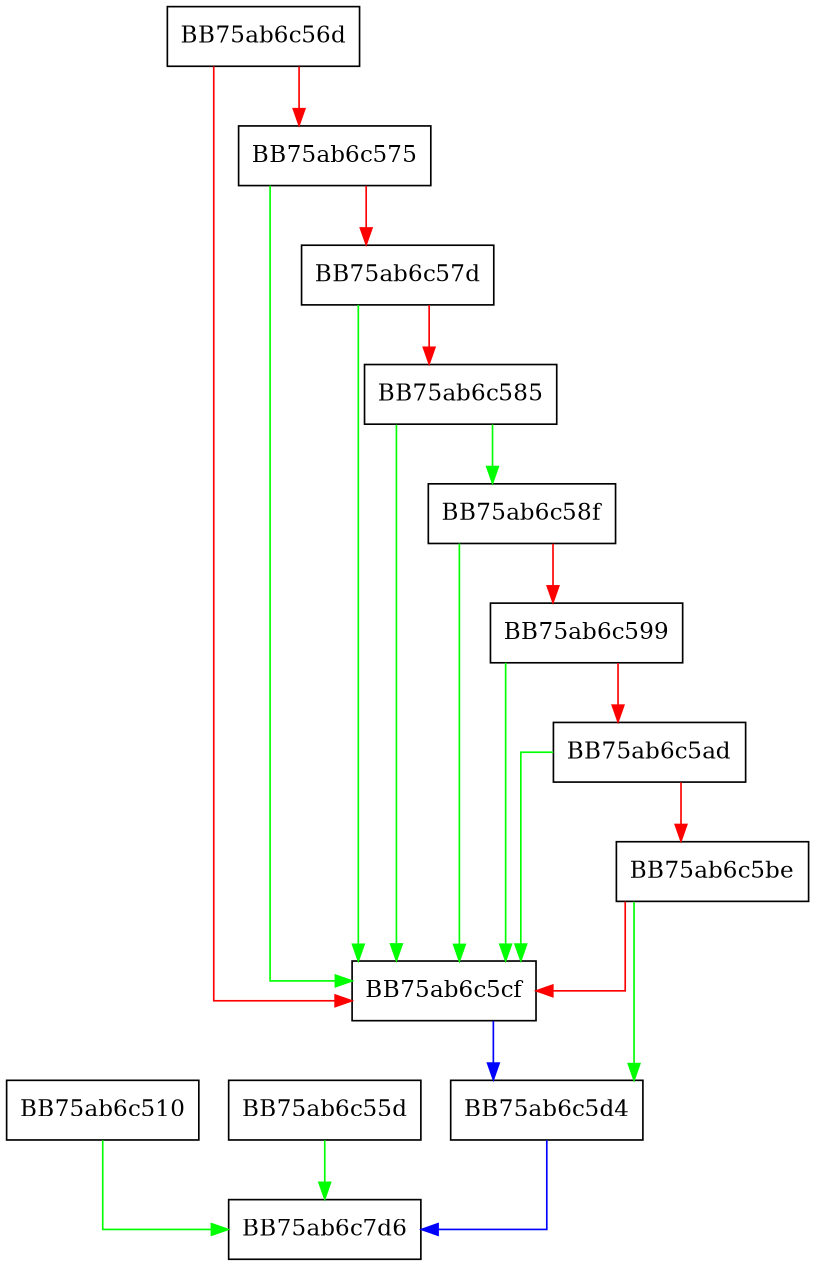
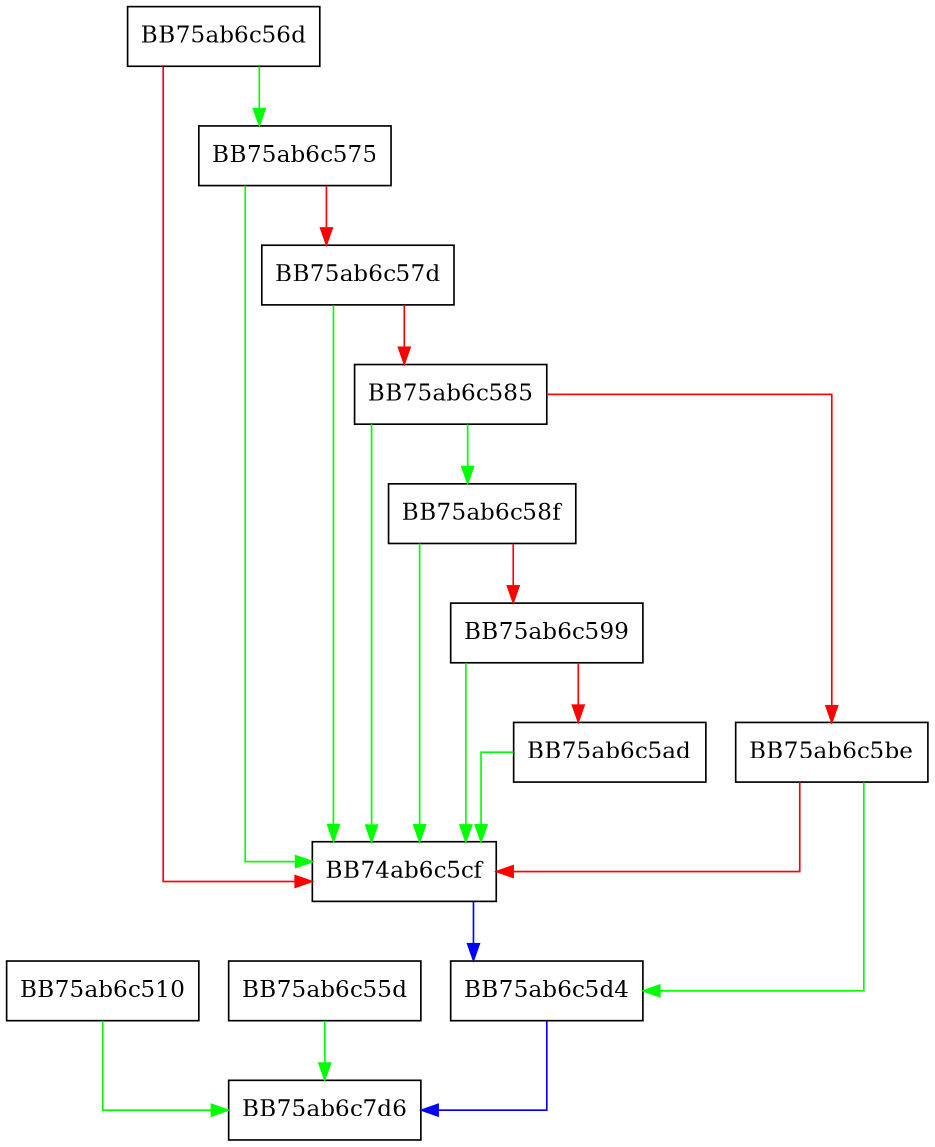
(299, 88) -> (259, 88)
(681, 803) -> (832, 408)
(444, 991) -> (404, 872)
